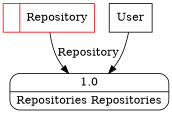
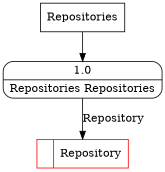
(131, 18) -> (83, 17)
(54, 51) -> (83, 115)
